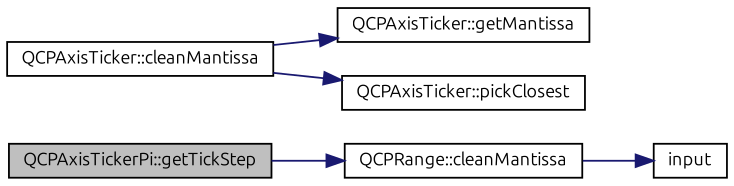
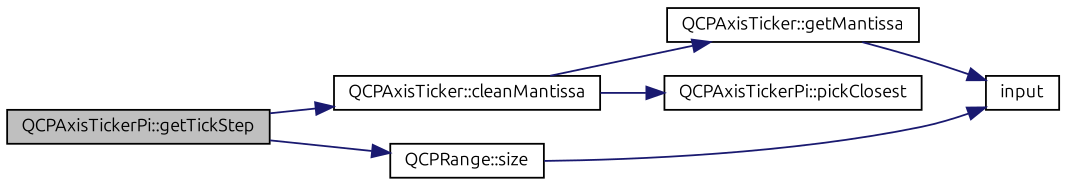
none -> (916, 57)
(463, 93) -> (793, 93)
none -> (293, 111)
(463, 161) -> (467, 161)
